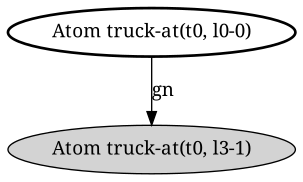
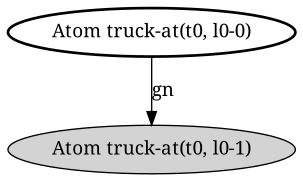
(152, 150) -> (152, 150)
